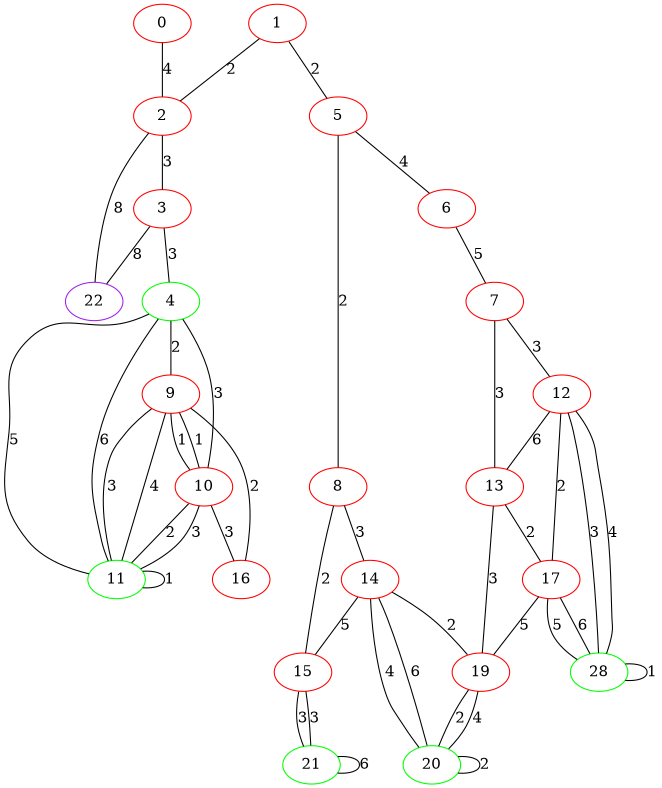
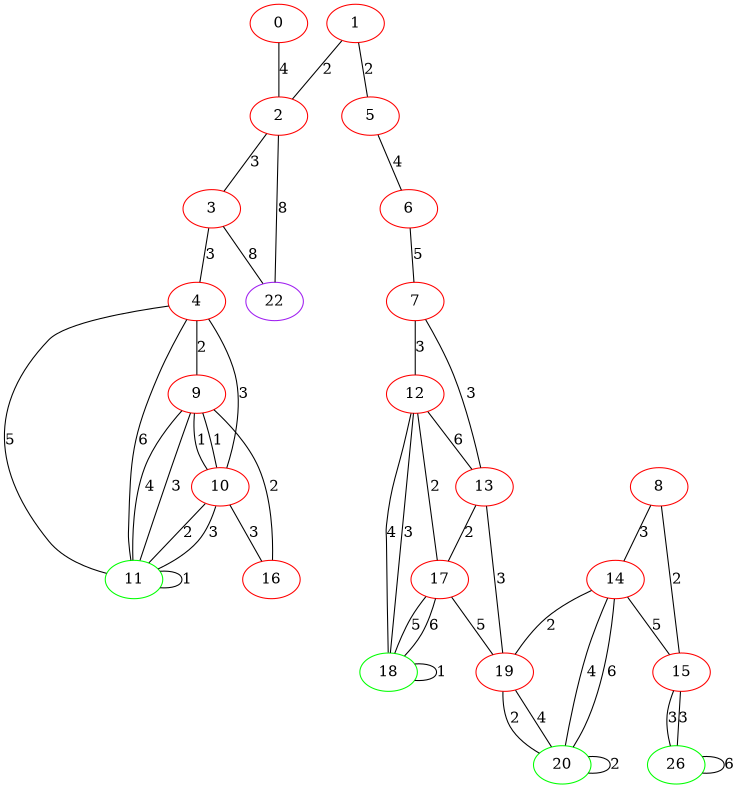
(171, 301) -> (197, 301)
(338, 301) -> none
(599, 672) -> (389, 672)
(312, 765) -> (676, 765)
